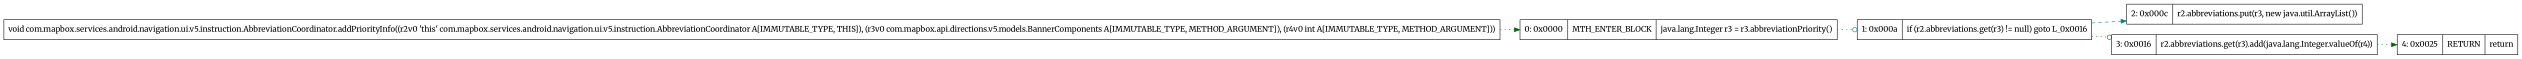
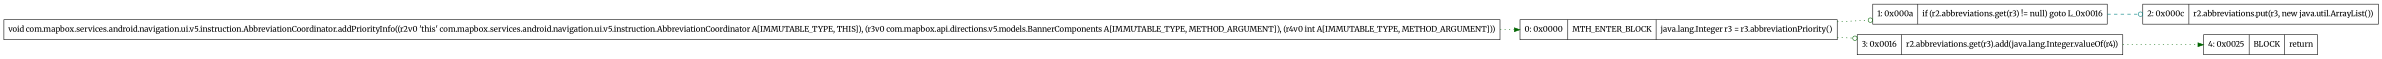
(2106, 22) -> (2123, 14)
(1845, 30) -> (1853, 21)
(2099, 37) -> (1845, 38)
(2464, 44) -> (2267, 44)
